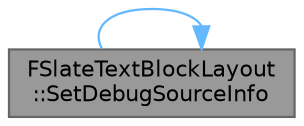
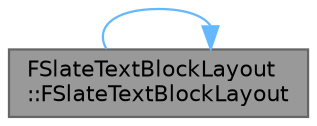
(152, 83) -> (159, 83)
